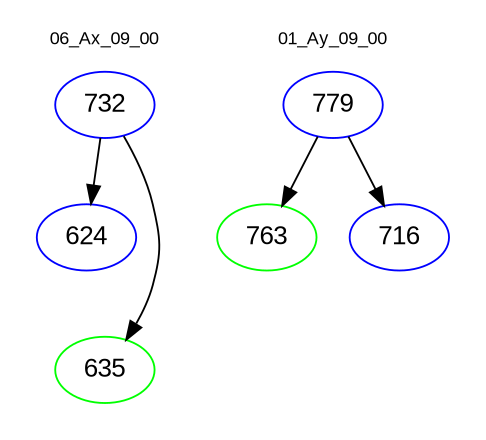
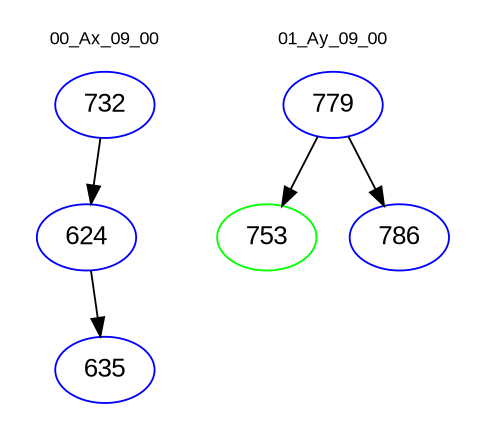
(105, 40) -> (105, 40)
(158, 229) -> (94, 294)
(267, 237) -> (267, 237)
(399, 237) -> (399, 237)
(105, 370) -> (105, 370)
